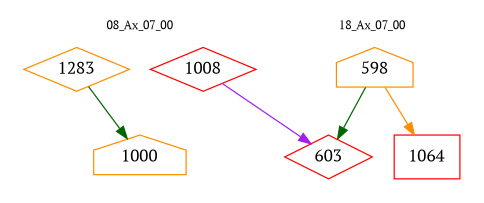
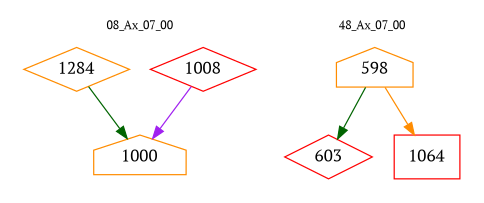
(372, 26) -> (372, 26)
(77, 69) -> (77, 69)
(258, 108) -> (176, 108)
